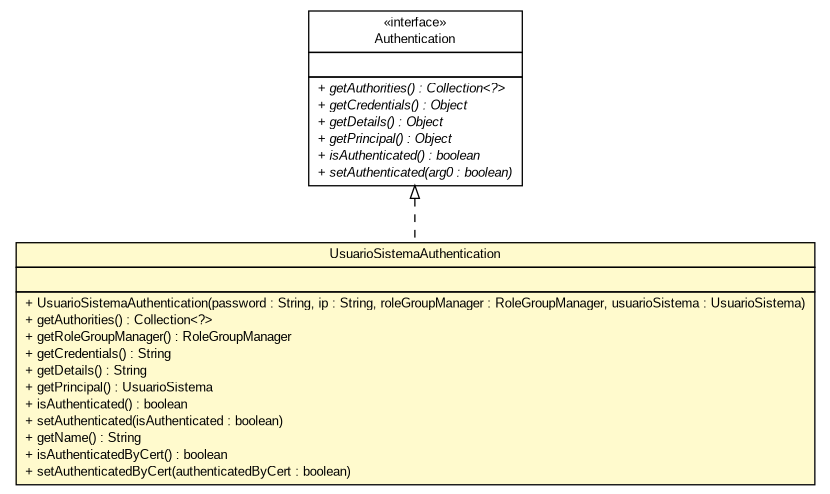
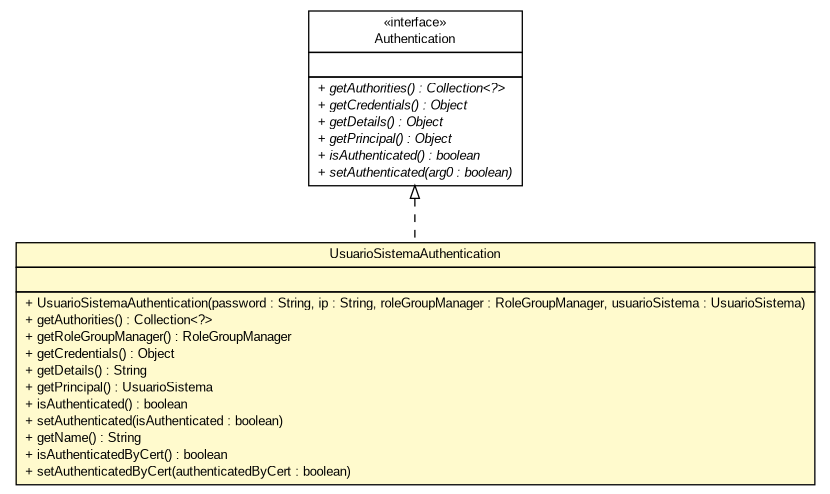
(98, 354) -> (100, 354)
